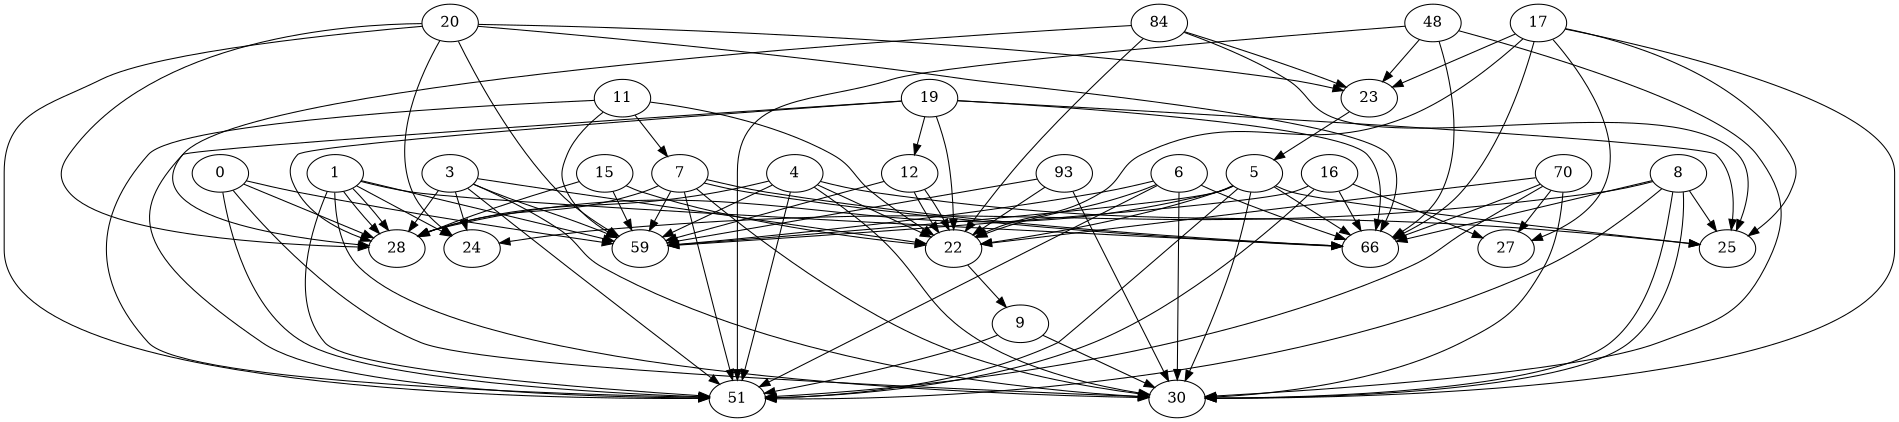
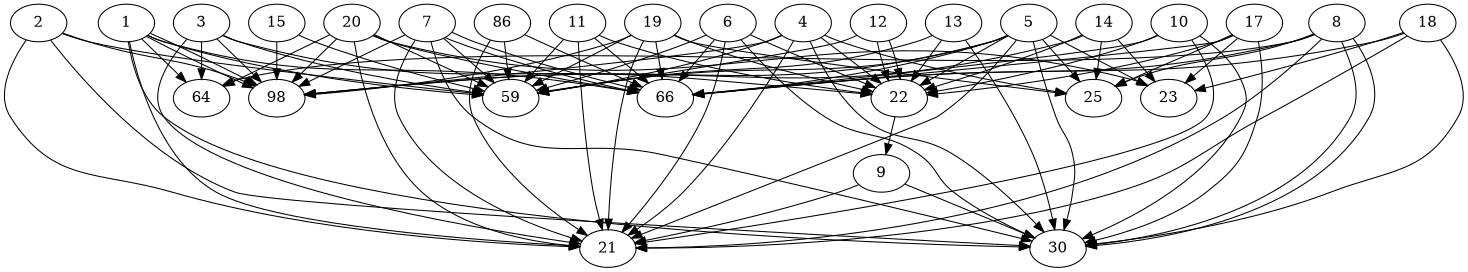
(1159, 23) -> (1104, 23)
(1433, 23) -> (1428, 23)
(921, 131) -> (587, 58)
(648, 132) -> (617, 57)
(1303, 141) -> (1072, 47)
(220, 173) -> (39, 23)
(1064, 173) -> (954, 23)
(1330, 173) -> (502, 23)
(1564, 173) -> (1179, 23)
(769, 223) -> none
(397, 249) -> (277, 98)
(472, 249) -> (202, 98)
(1506, 249) -> none
(788, 340) -> none
(737, 399) -> (608, 249)
